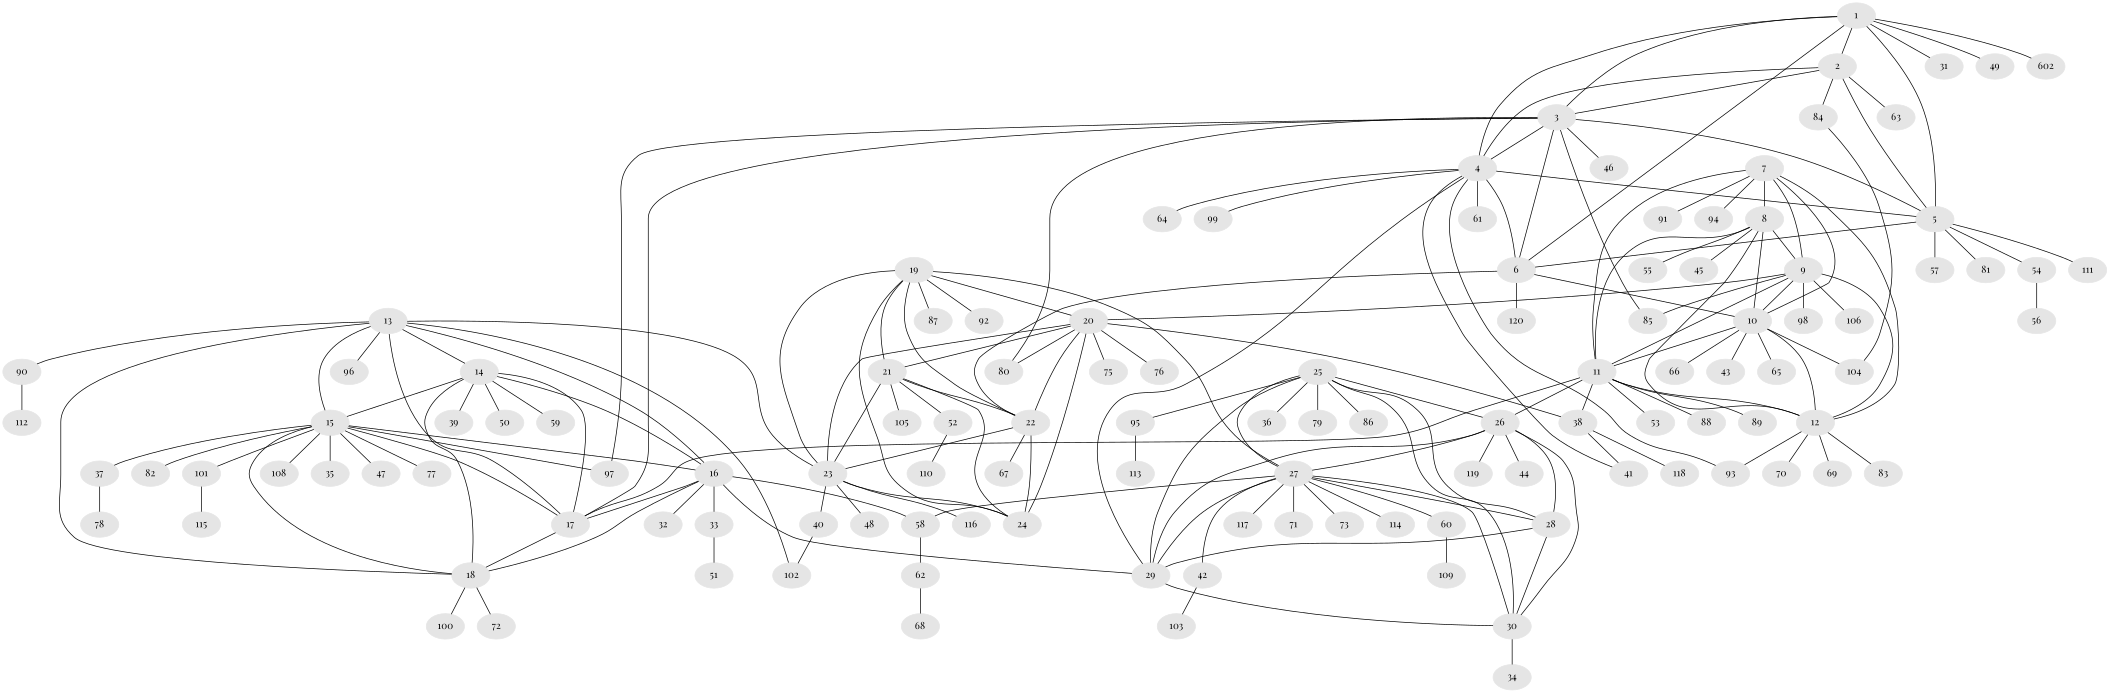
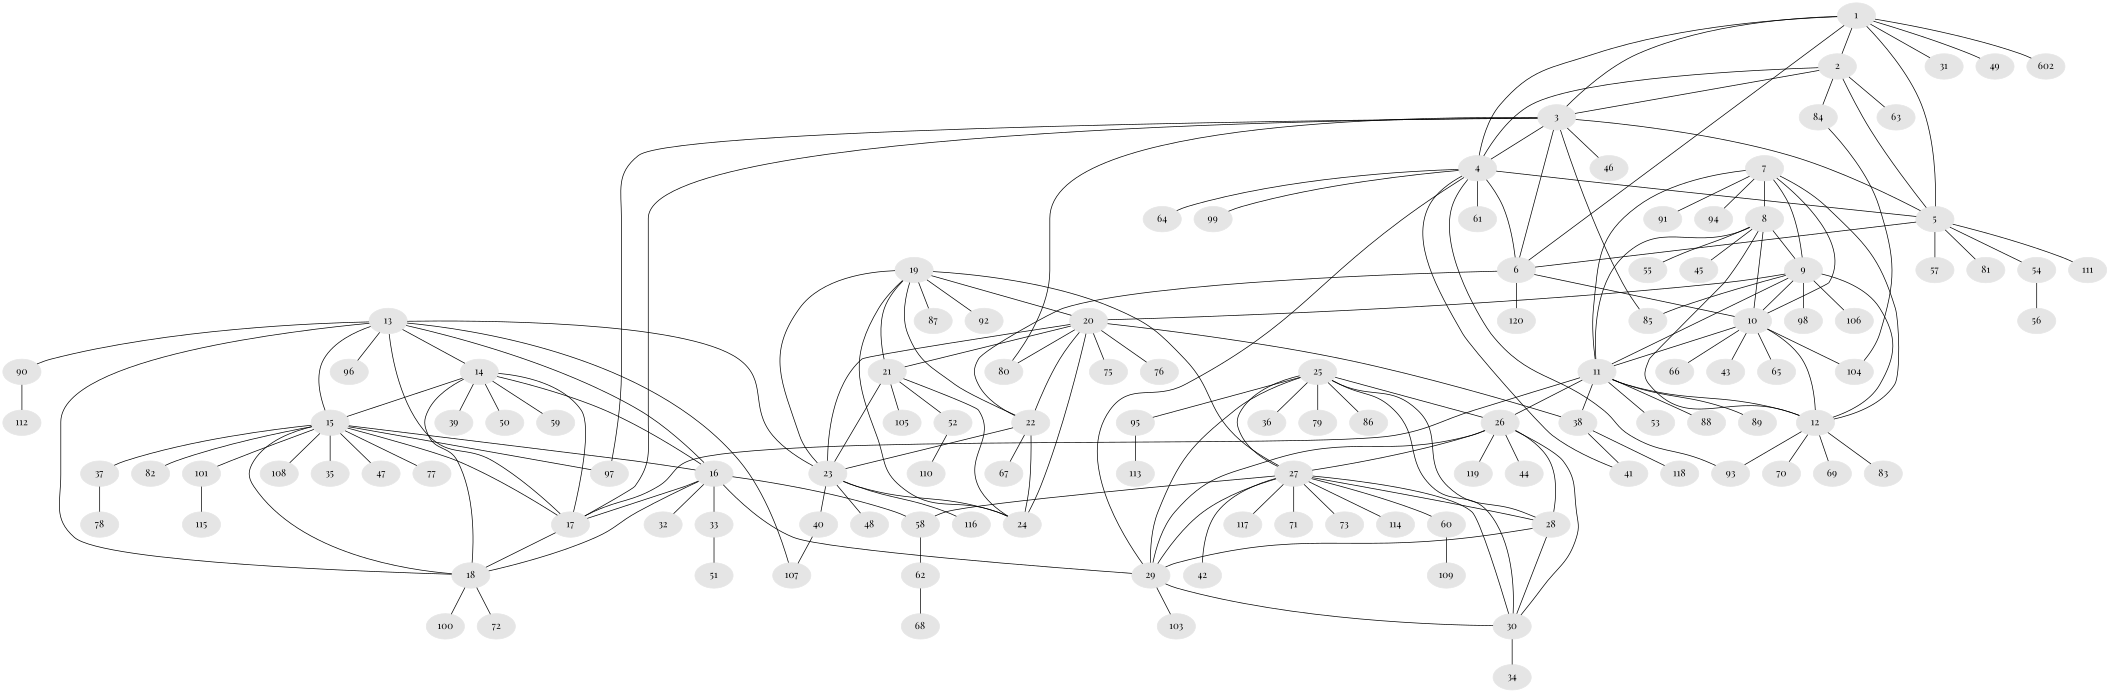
(968, 400) -> none
(792, 575) -> (792, 575)
(1189, 601) -> (1164, 601)
